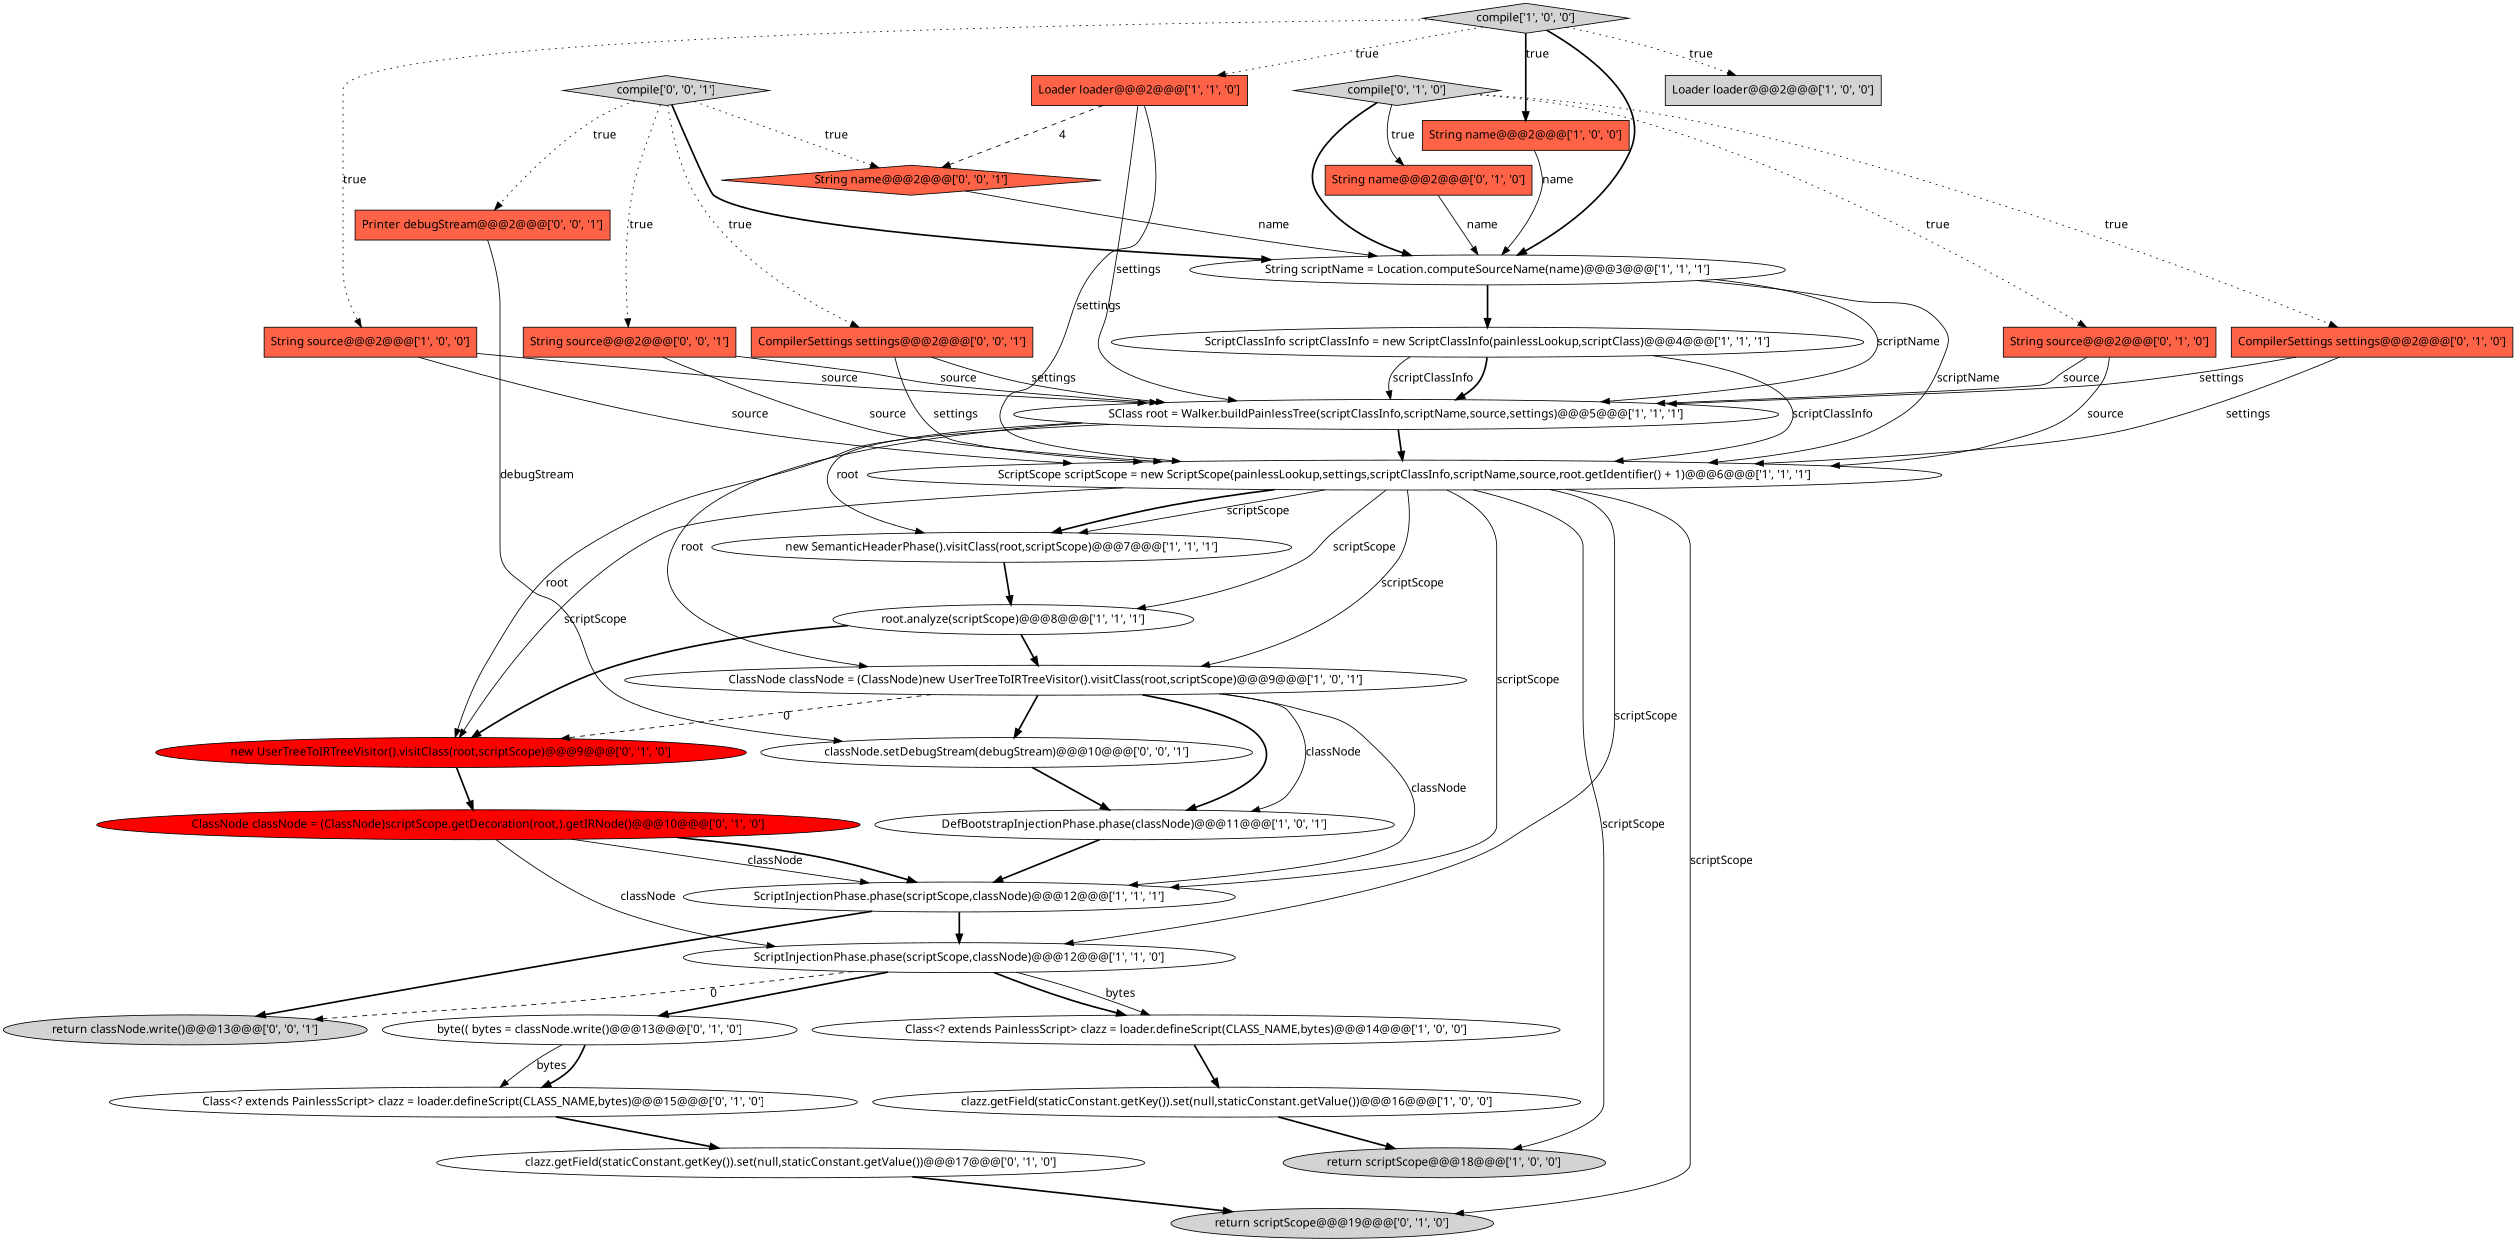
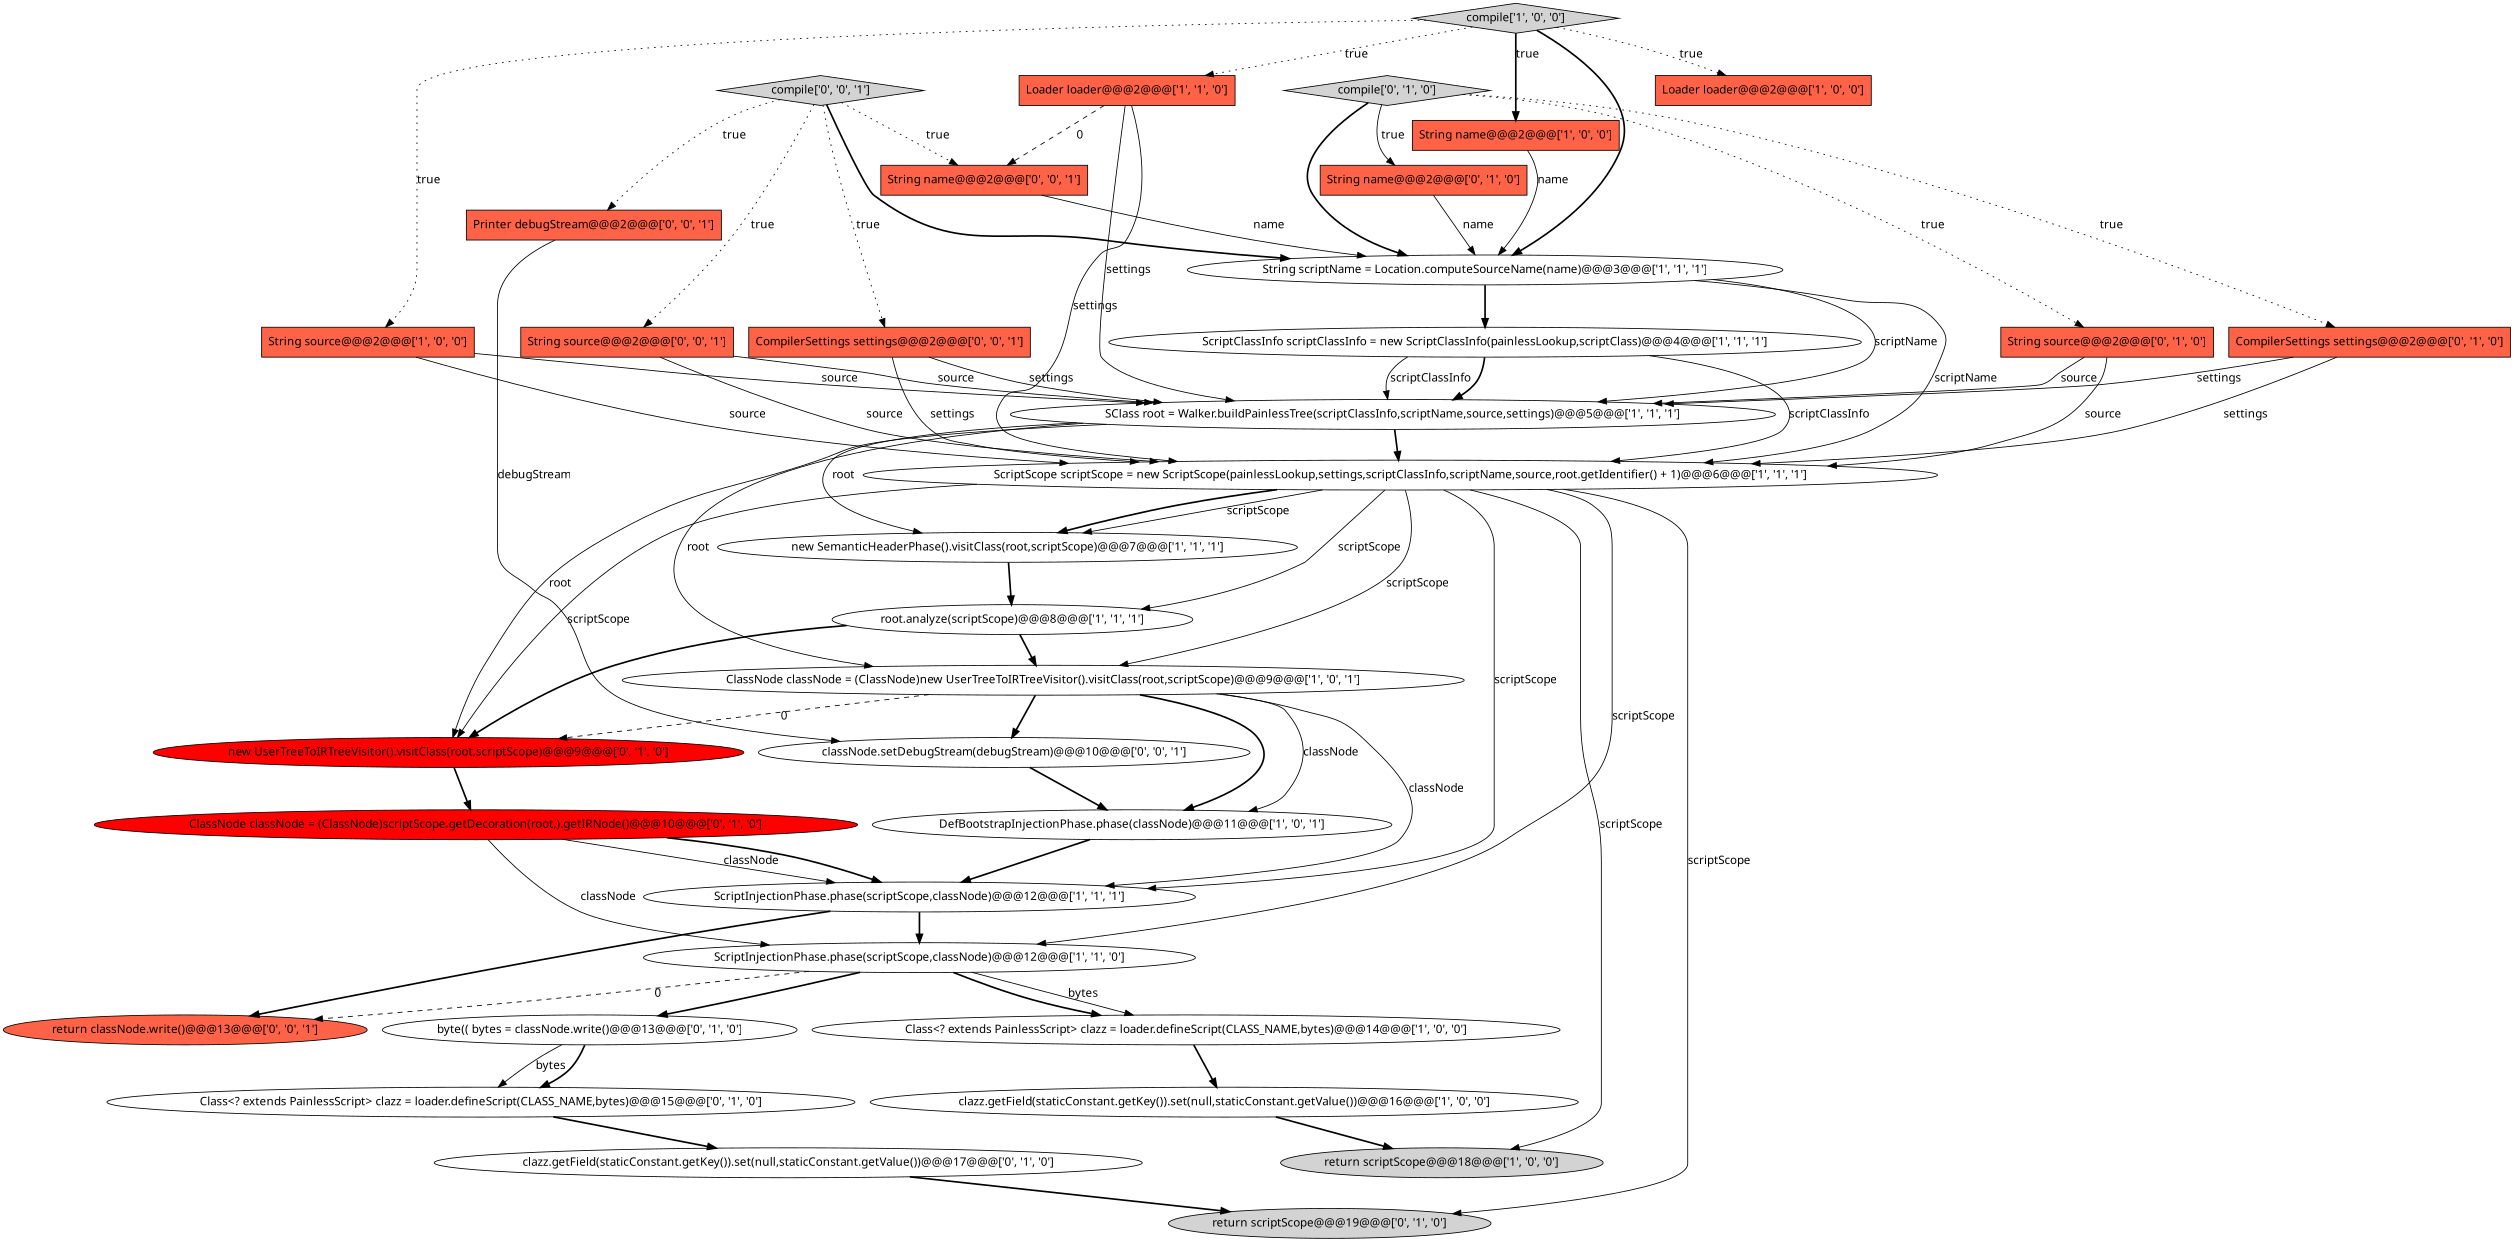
(1773, 91) -> (1763, 91)
(1063, 135) -> (1080, 135)
(911, 180) -> (984, 180)
(185, 1030) -> (185, 1030)
